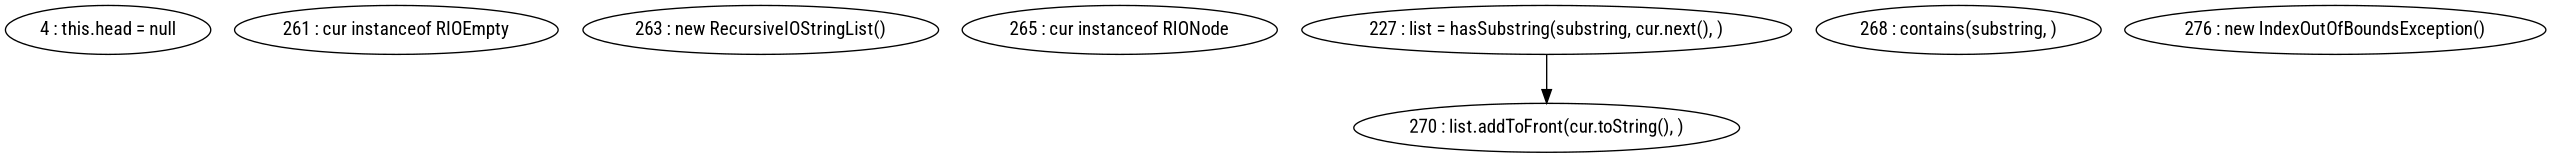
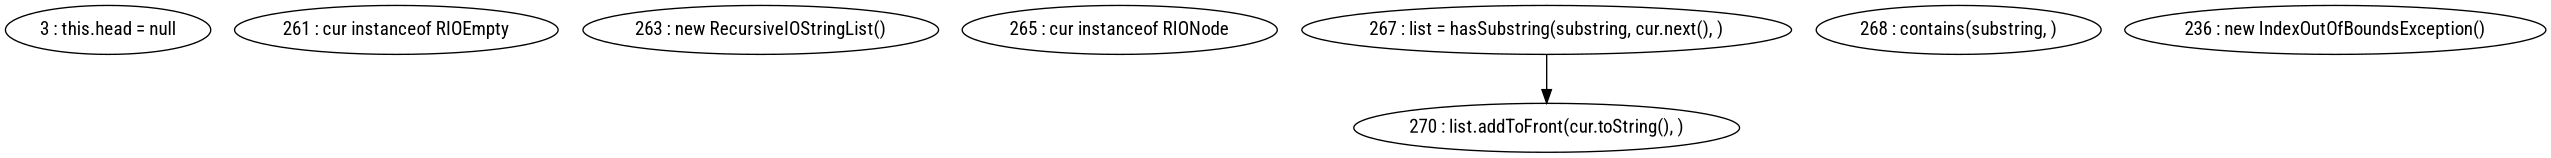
(108, 30) -> (108, 30)
(1547, 30) -> (1547, 30)
(2335, 30) -> (2335, 30)
